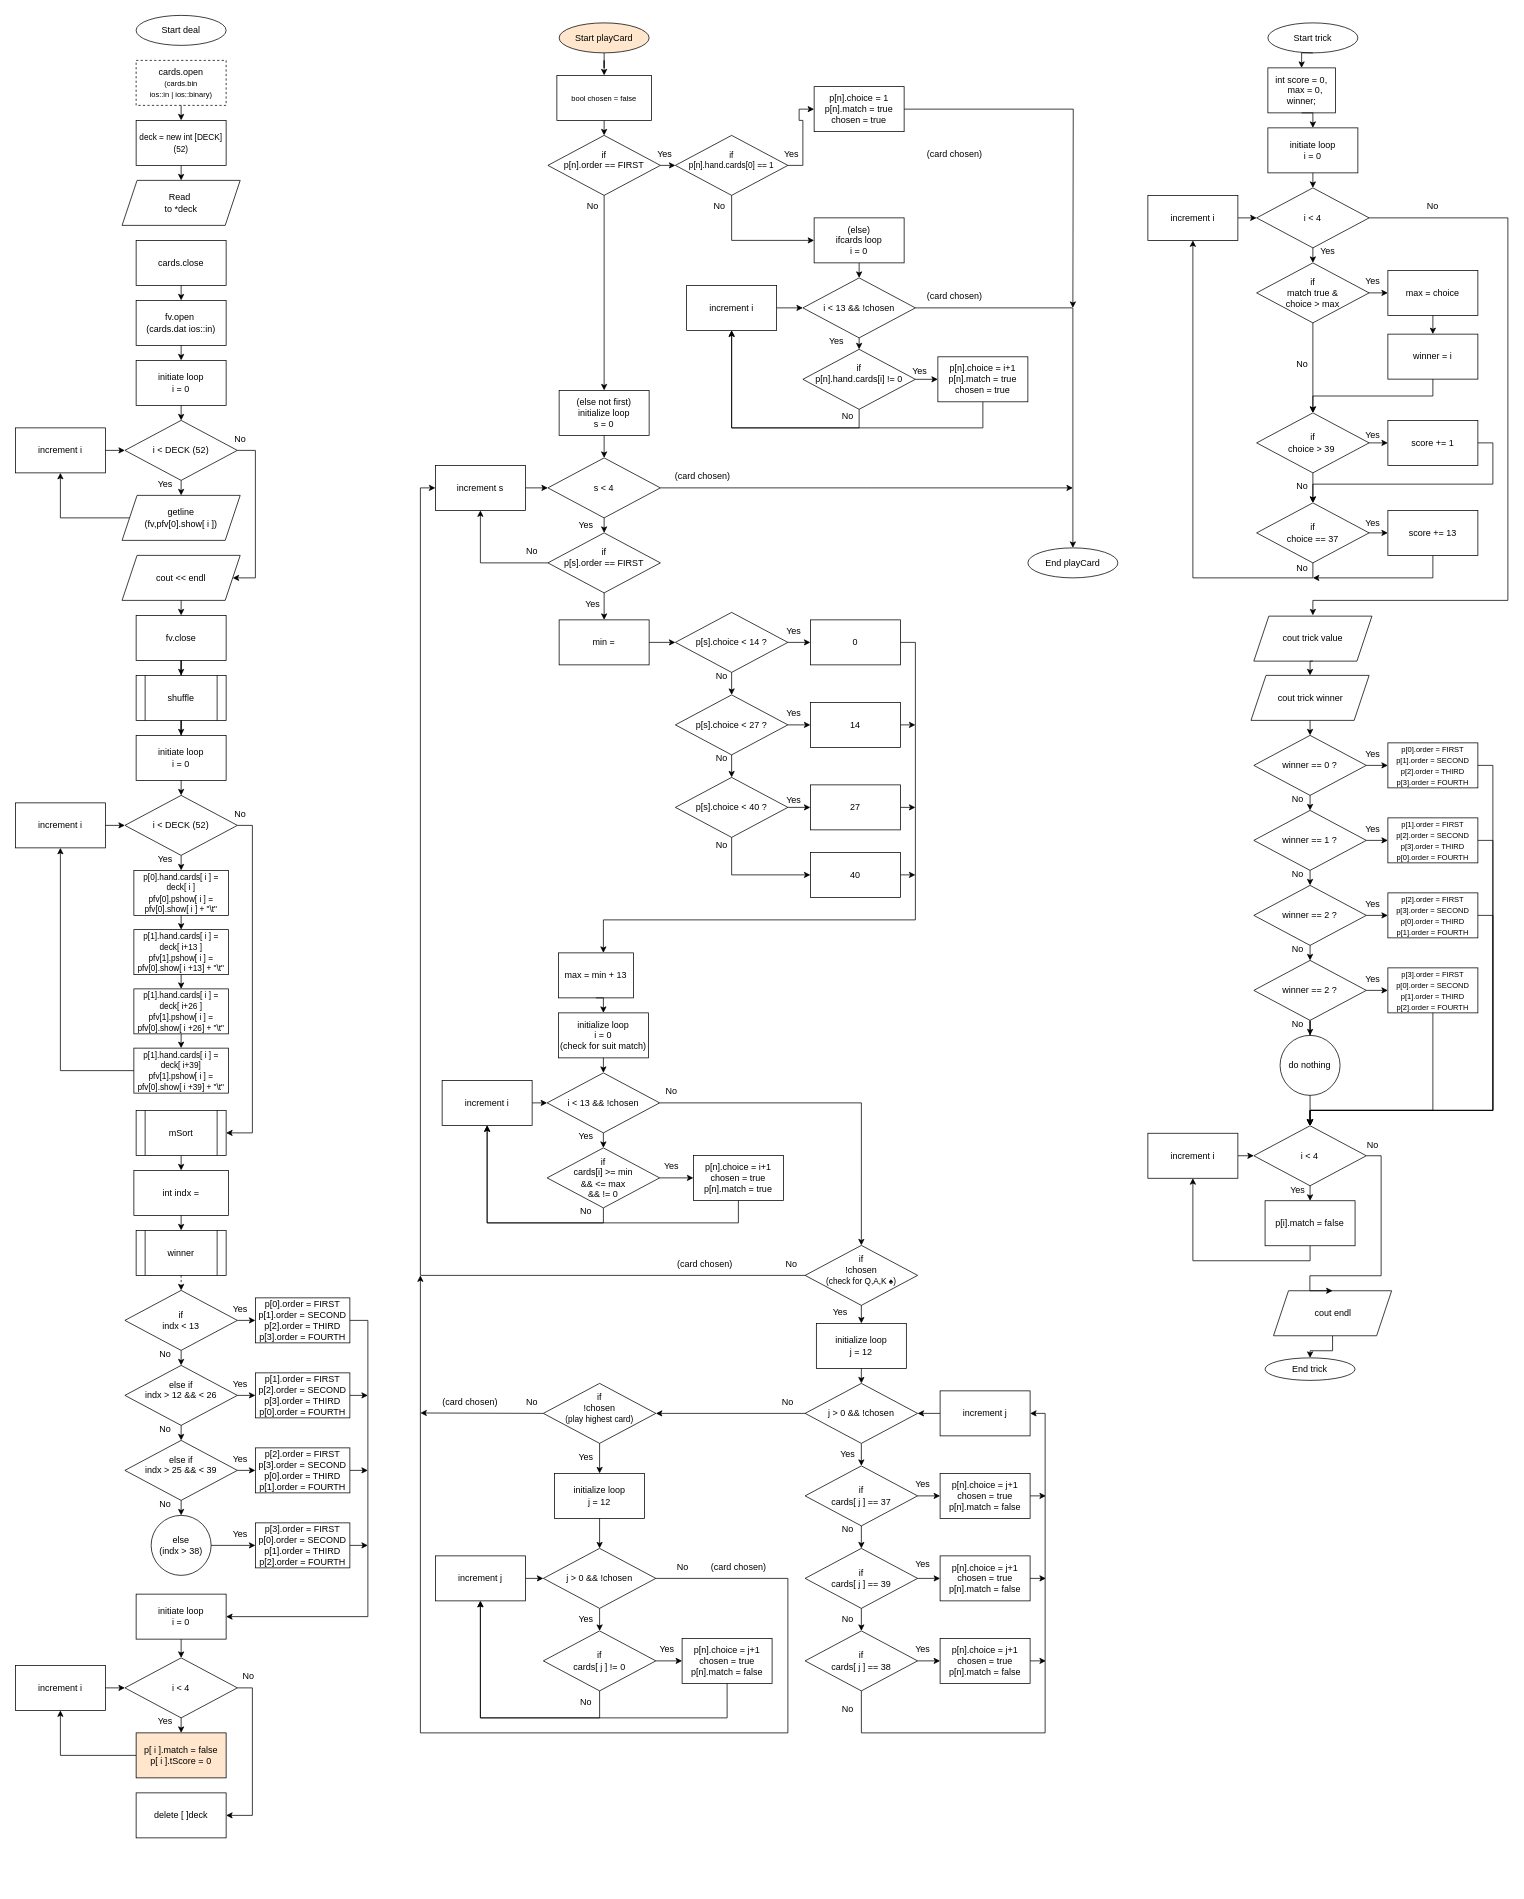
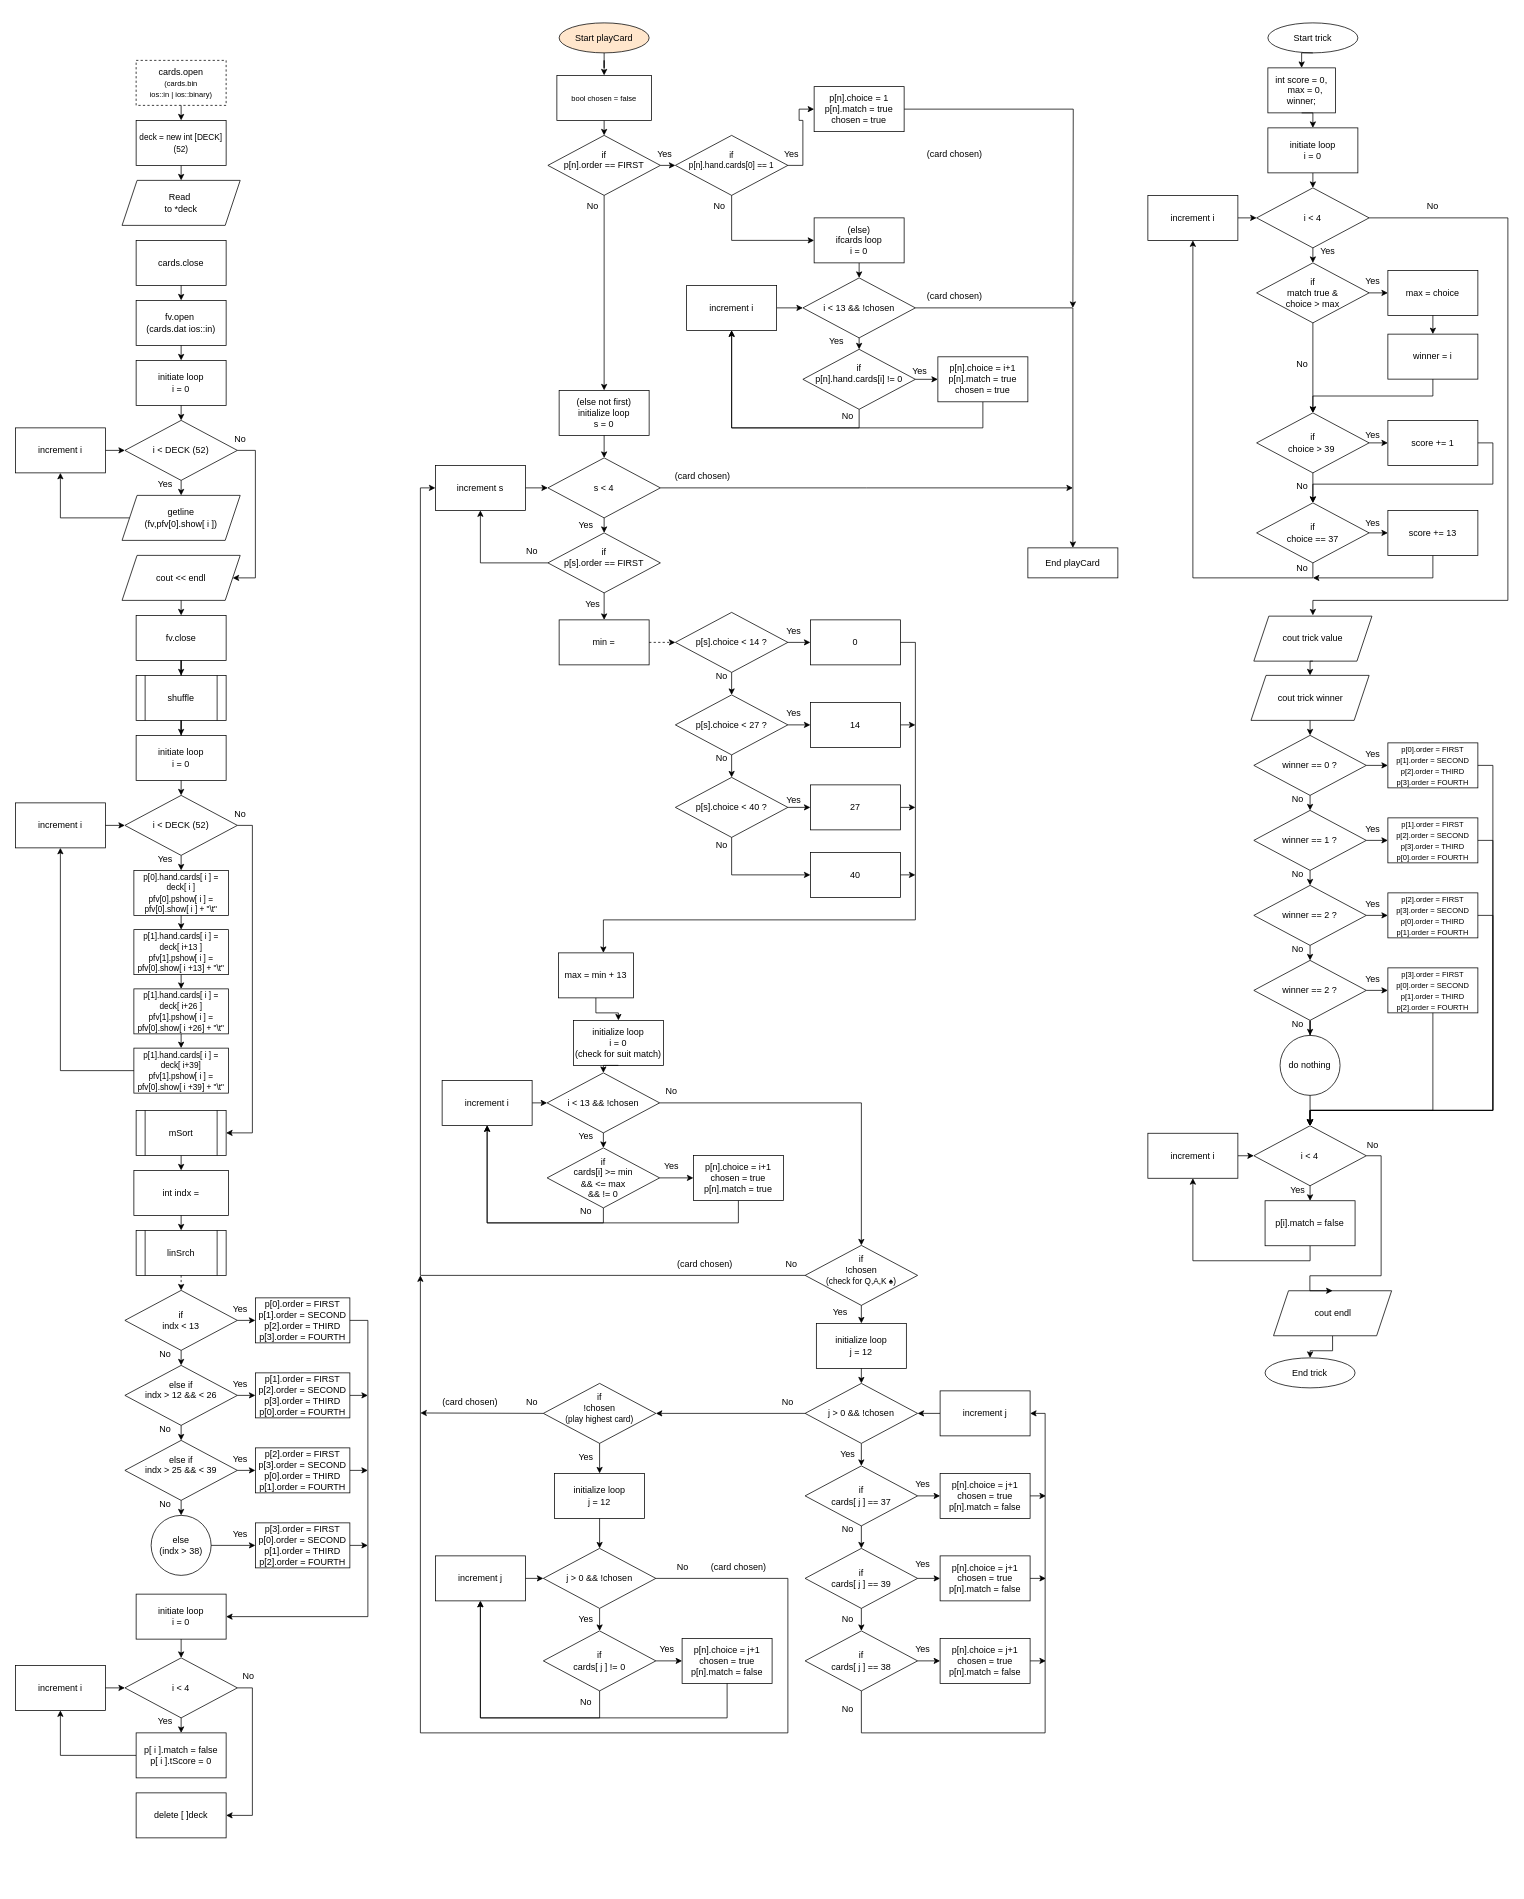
(181, 30) -> none
(1073, 563) -> (1073, 563)
(659, 642) -> (659, 642)
(603, 1035) -> (618, 1043)
(181, 1253) -> (181, 1253)
(1310, 1369) -> (1310, 1373)
(181, 1755) -> (181, 1755)
